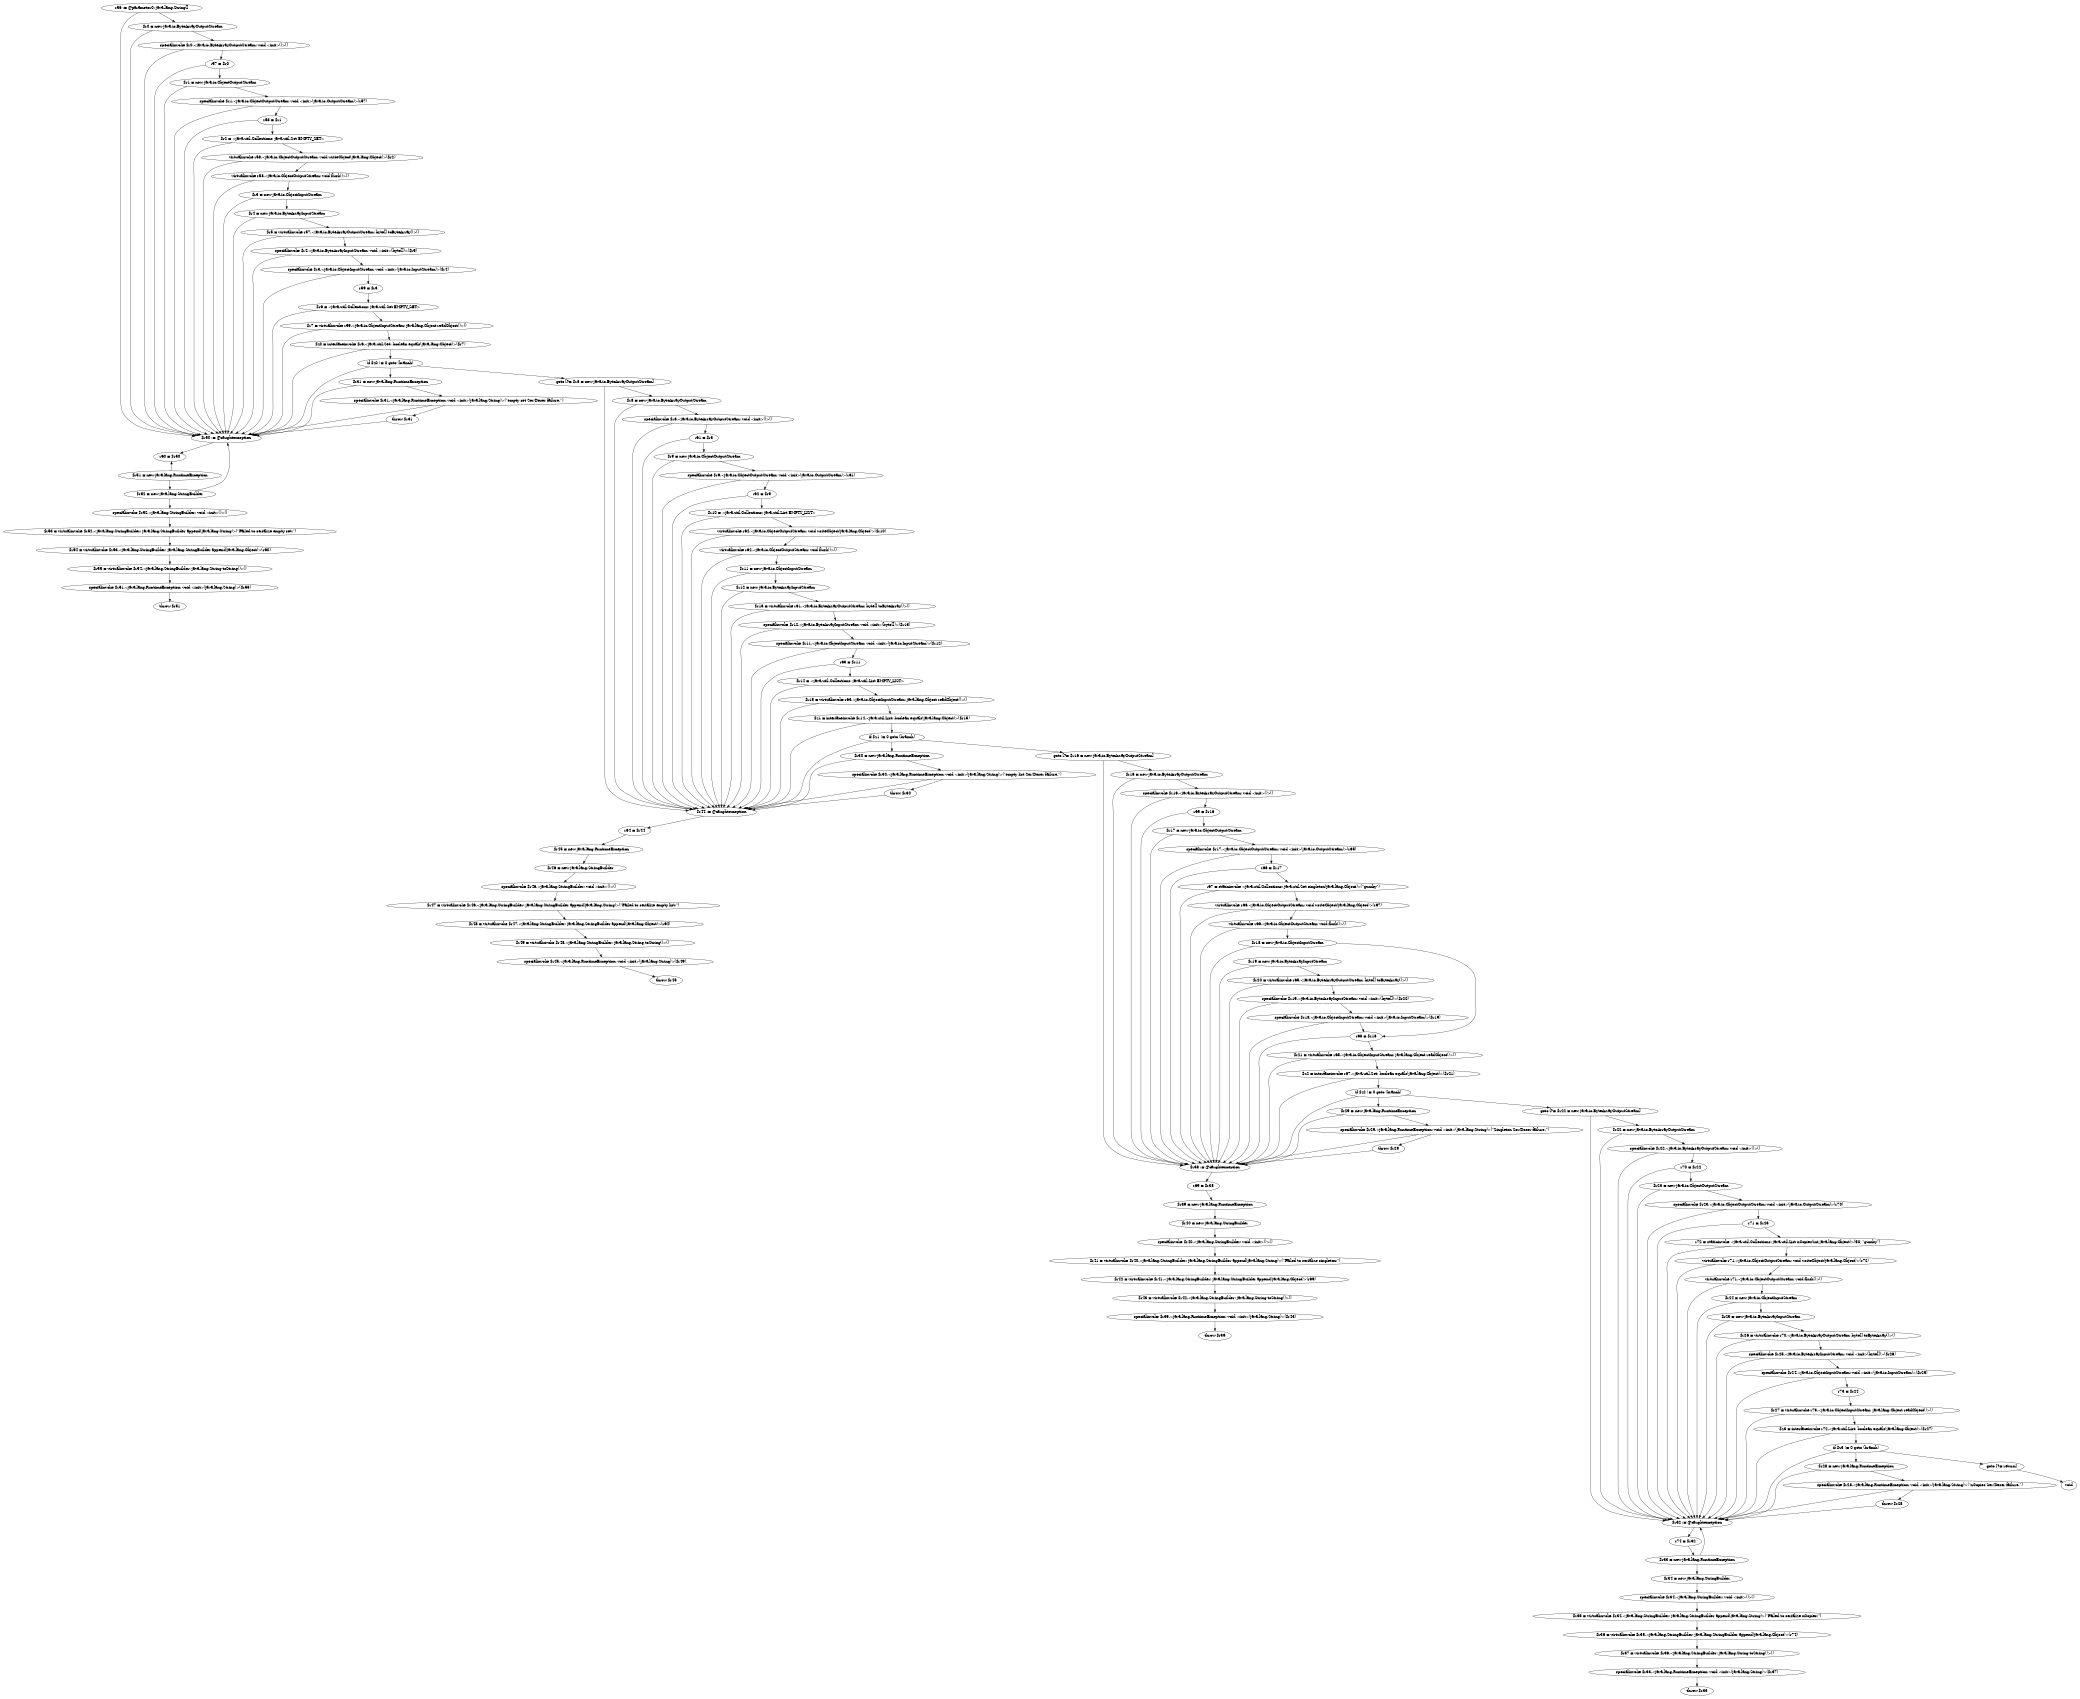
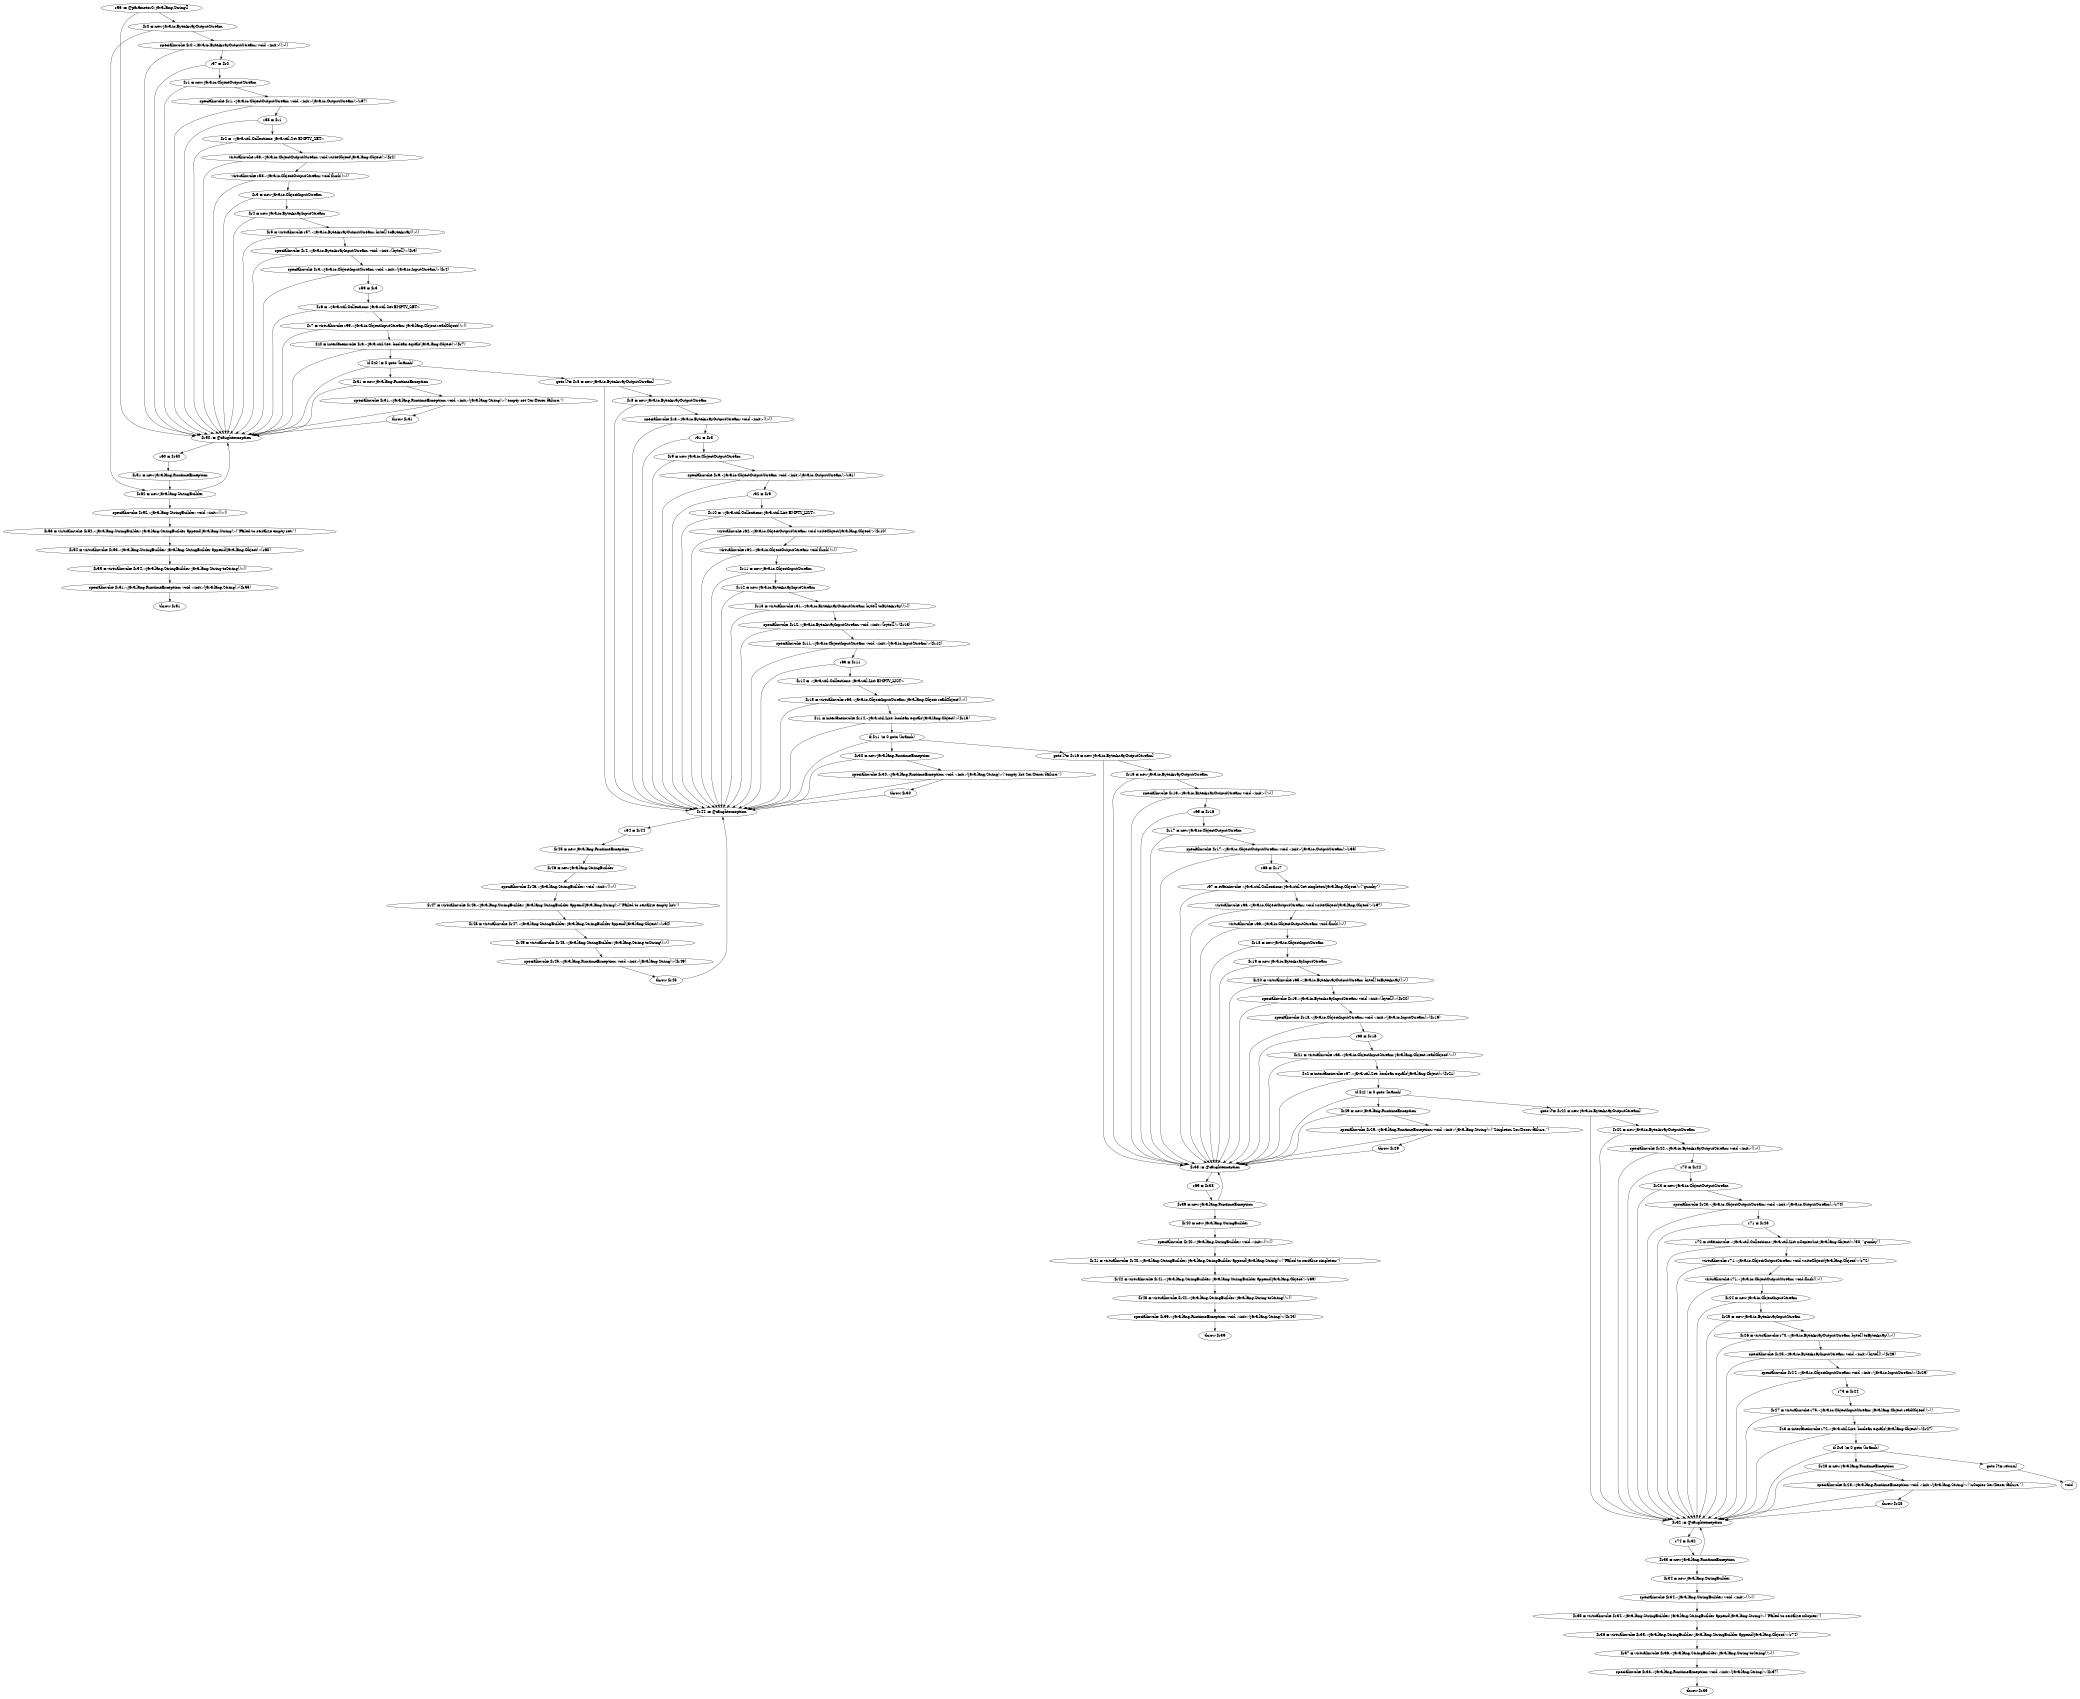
(131, 250) -> (111, 258)
(172, 467) -> (168, 465)
(771, 739) -> (727, 913)
(1472, 971) -> (1287, 951)
(1171, 987) -> (1222, 1187)
